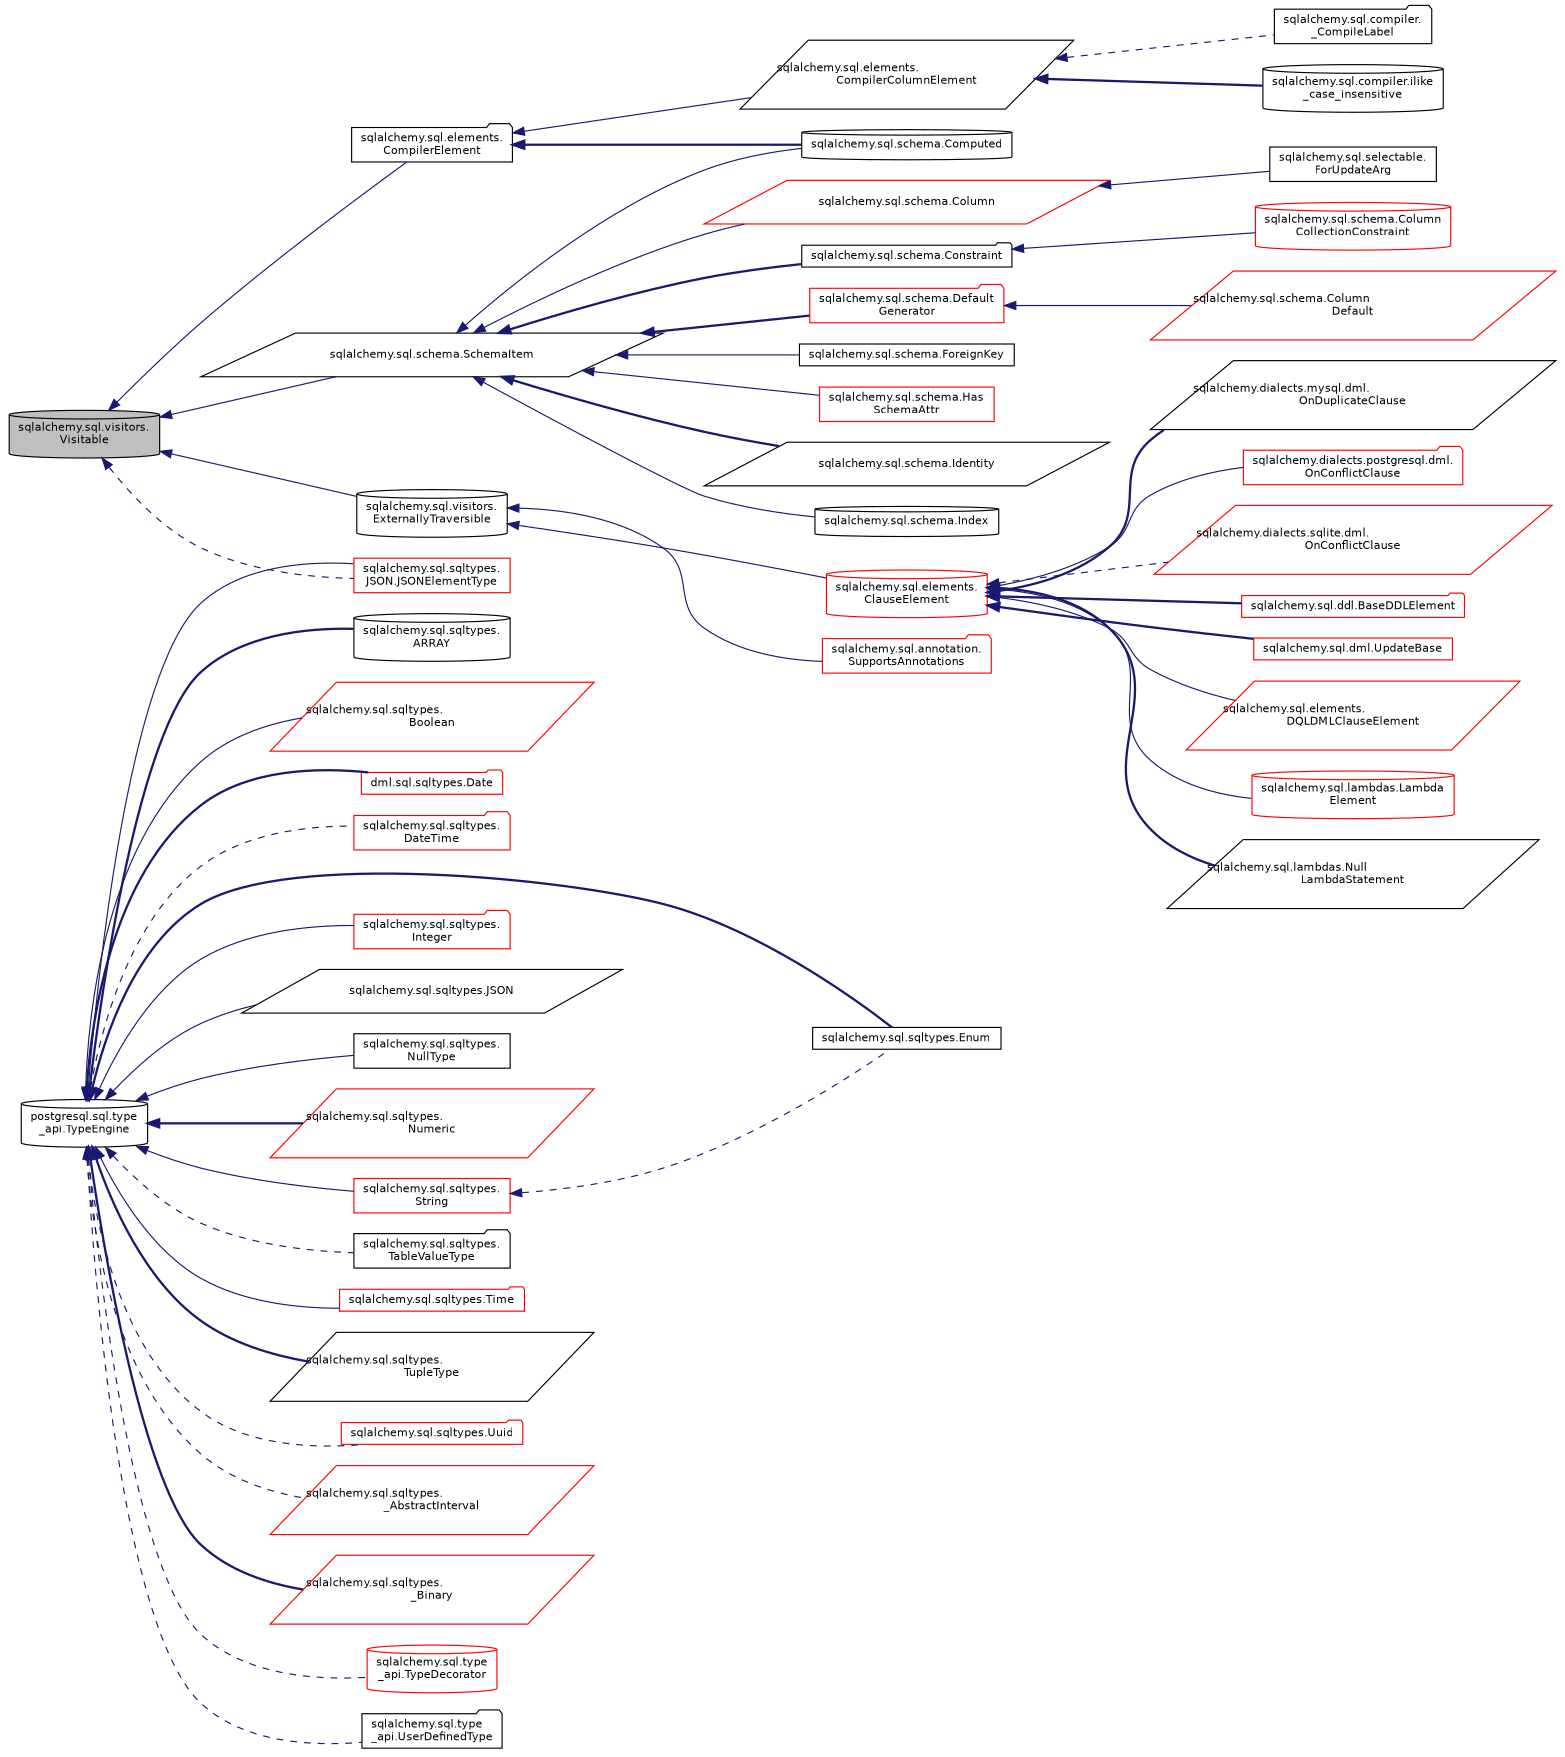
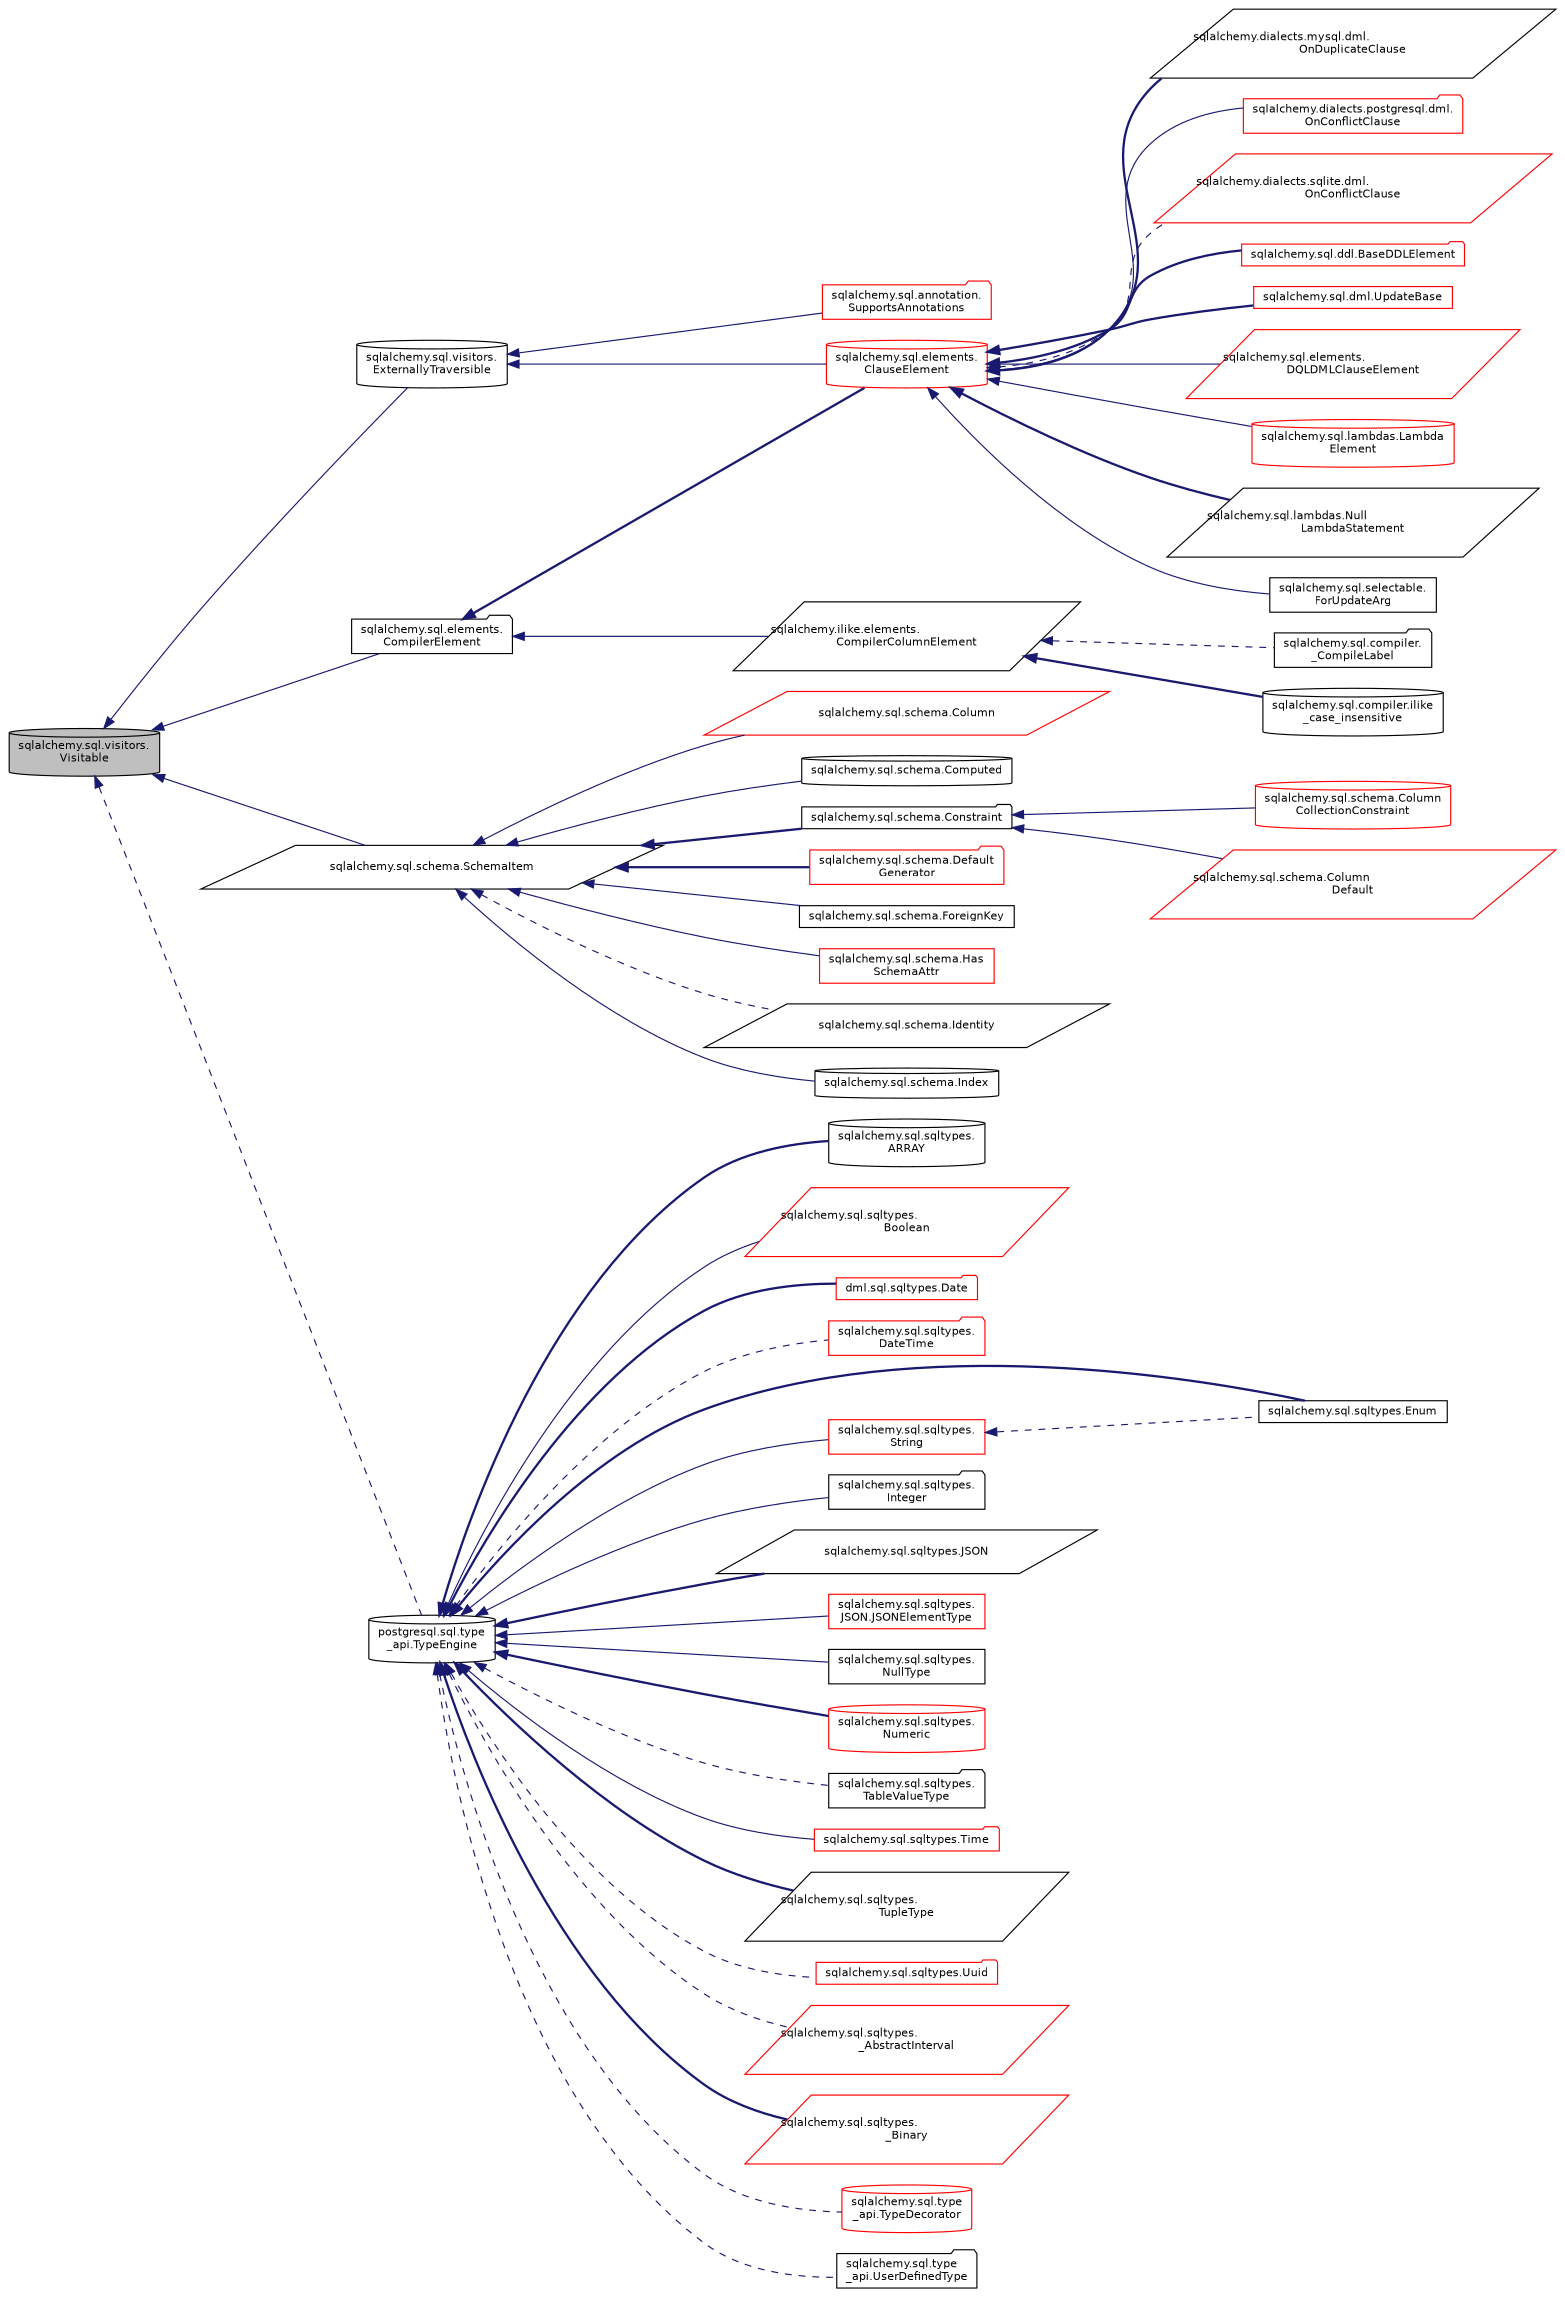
(907, 75) -> (907, 636)
(663, 145) -> (669, 501)
(1190, 178) -> (1084, 530)
(1104, 306) -> (1123, 842)
(645, 418) -> (624, 964)
(217, 555) -> (260, 1201)
(432, 932) -> (907, 1492)
(178, 1036) -> (635, 1597)
(432, 1123) -> (907, 1729)
